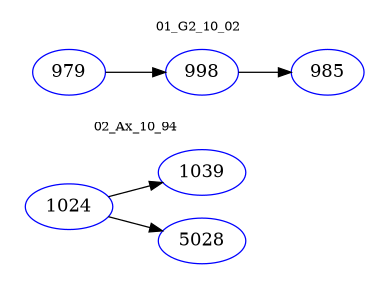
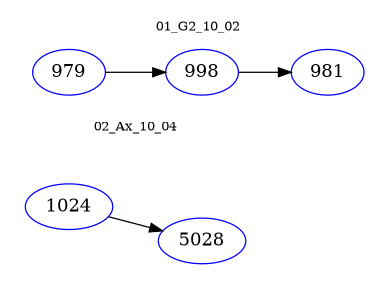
(328, 72) -> (328, 72)
(136, 127) -> (136, 127)
(202, 172) -> none
